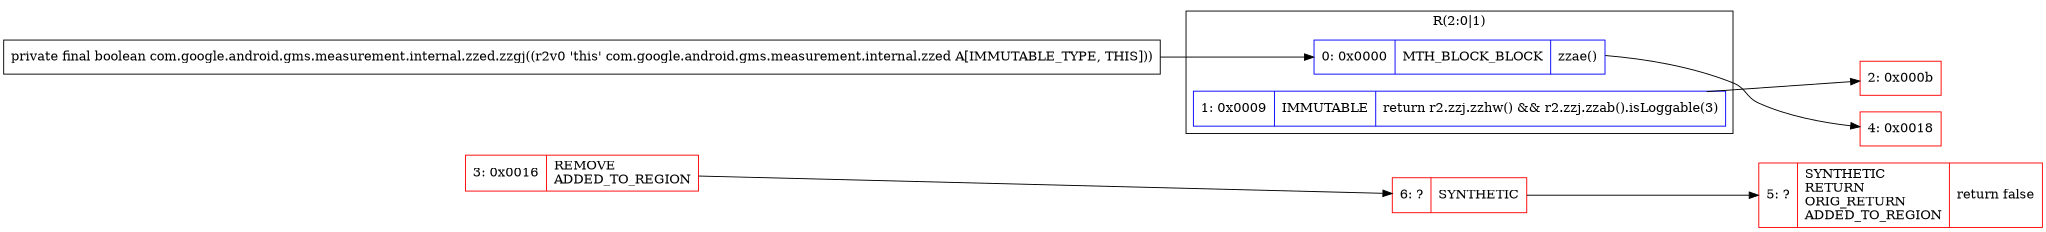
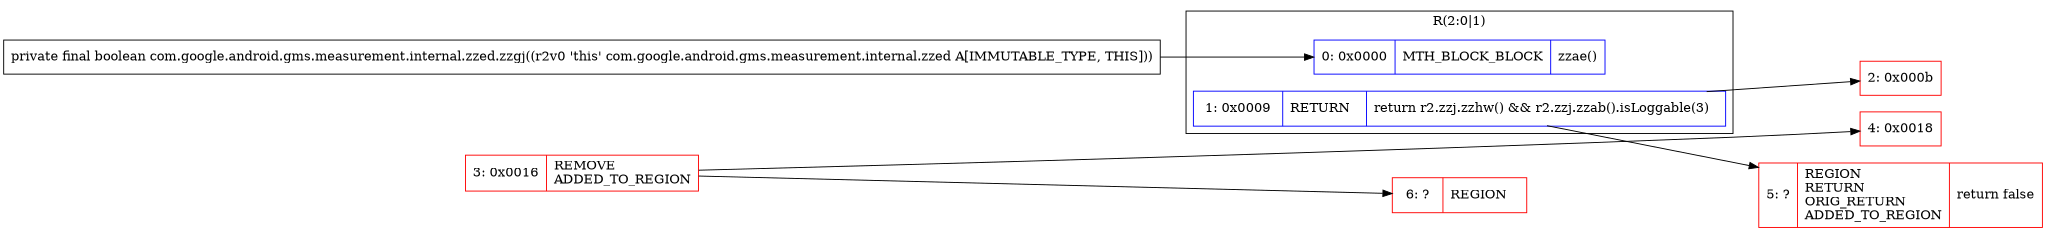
(1726, 80) -> (1275, 154)
(1325, 108) -> (1320, 108)
(1845, 174) -> (1833, 174)
(1479, 195) -> (1478, 195)
(1638, 195) -> (1653, 147)
